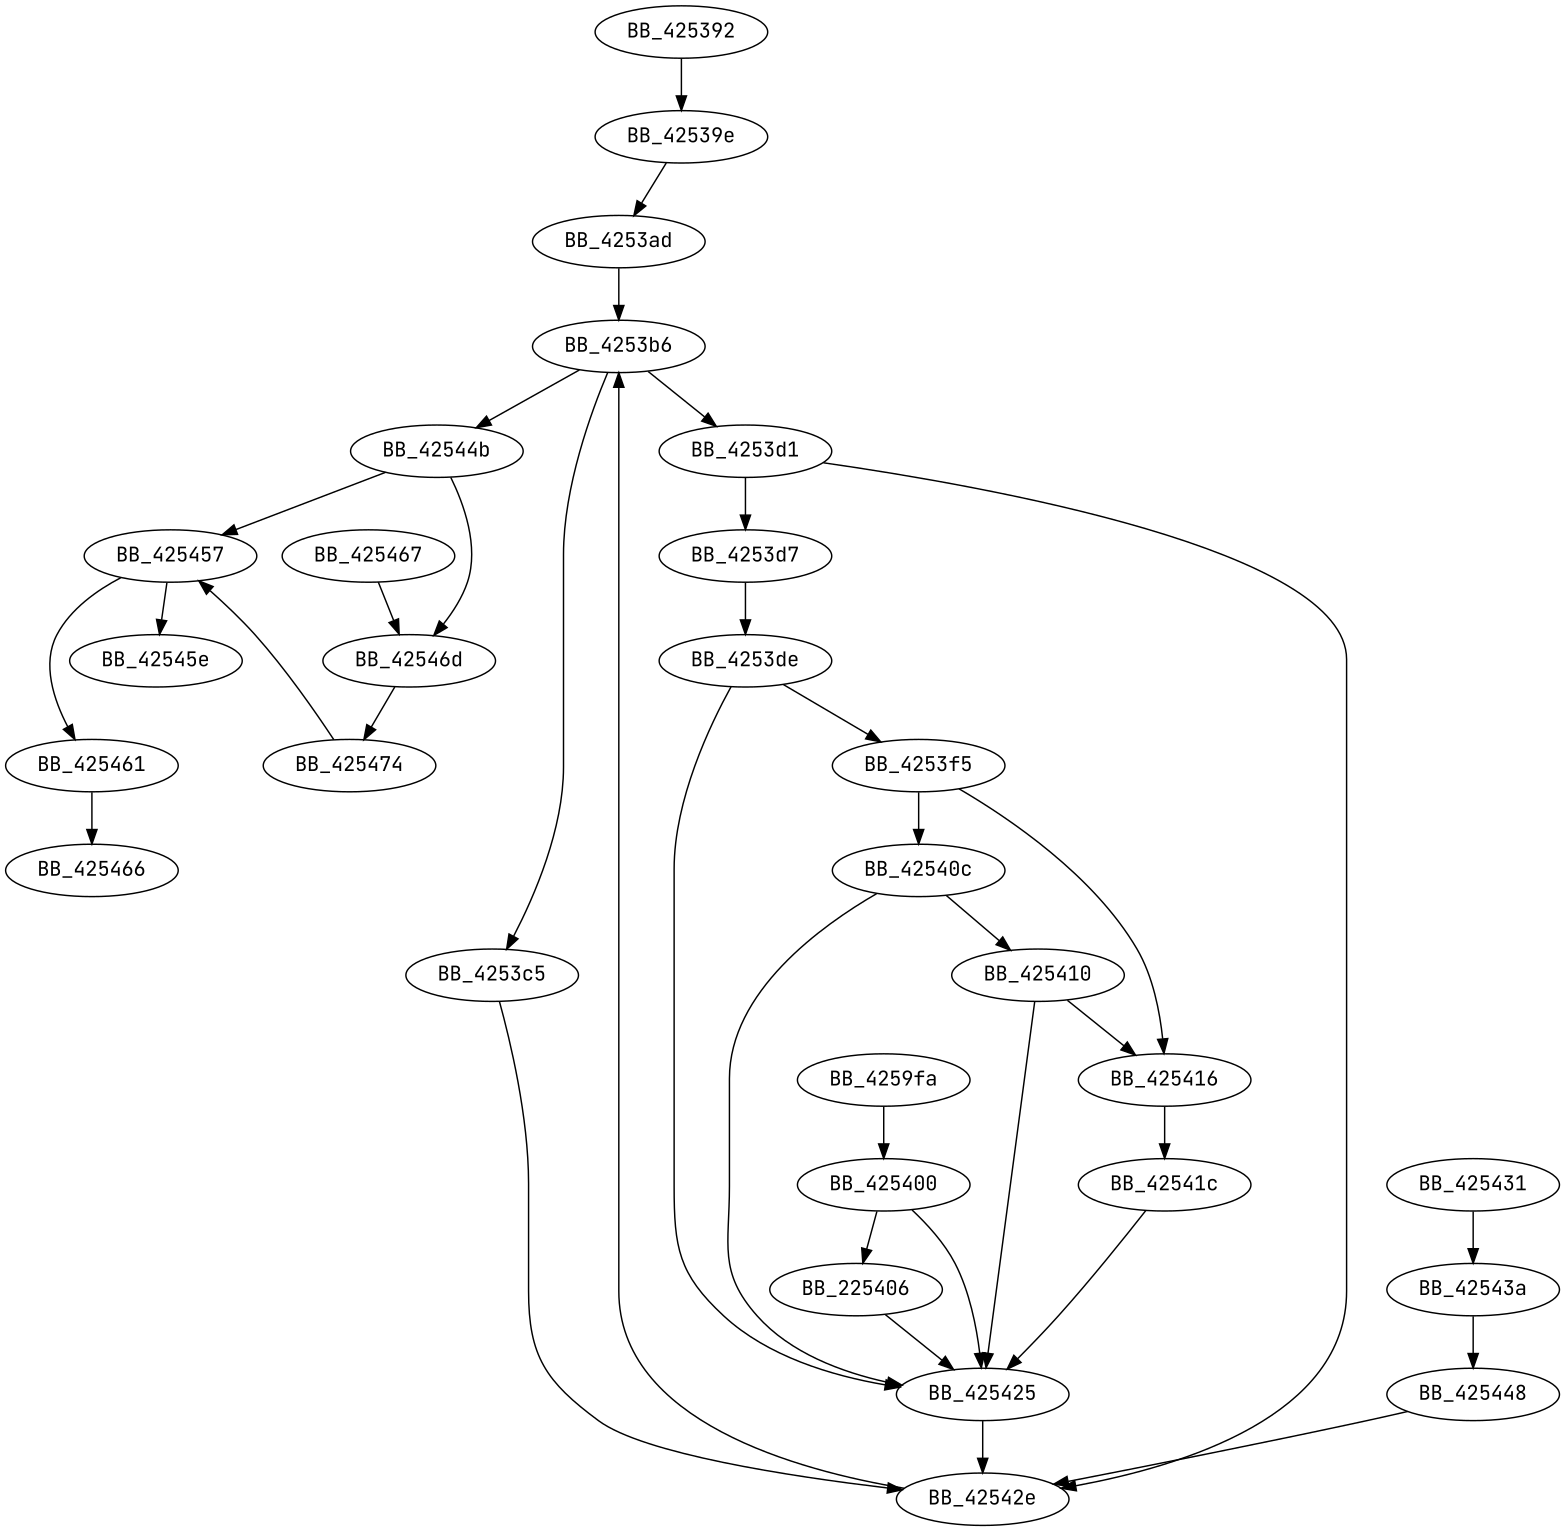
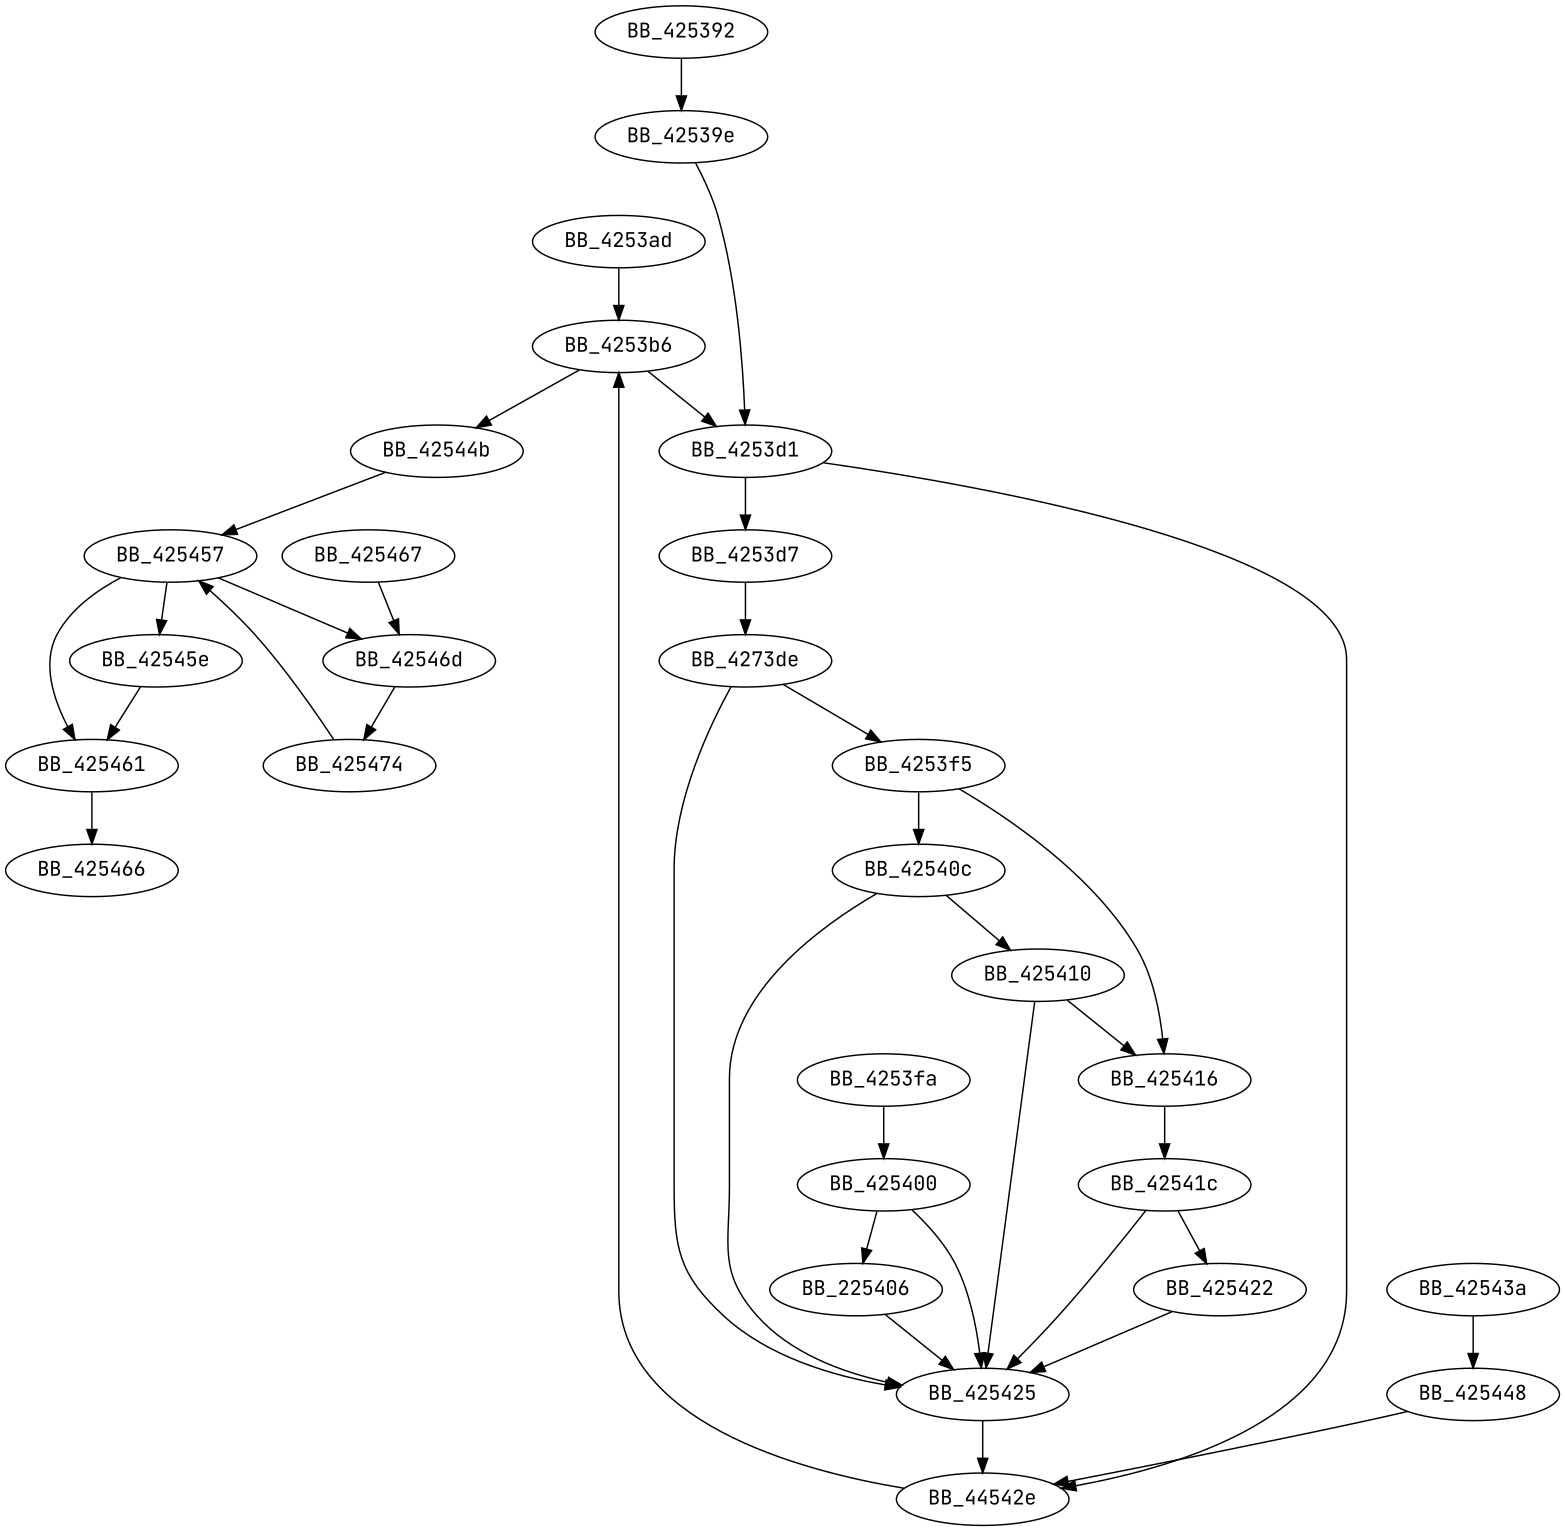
(654, 183) -> (733, 284)
(472, 552) -> (283, 605)
(745, 661) -> (745, 661)
none -> (128, 707)
(492, 975) -> none
(884, 1080) -> (884, 1080)
(1473, 1185) -> none
none -> (1220, 1290)
(983, 1499) -> (983, 1499)
